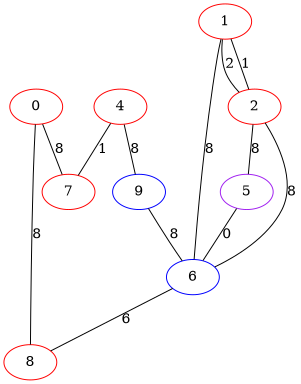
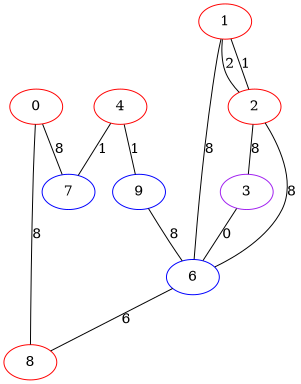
(135, 149) -> (135, 149)
(69, 192) -> (69, 192)
(247, 192) -> (247, 192)
